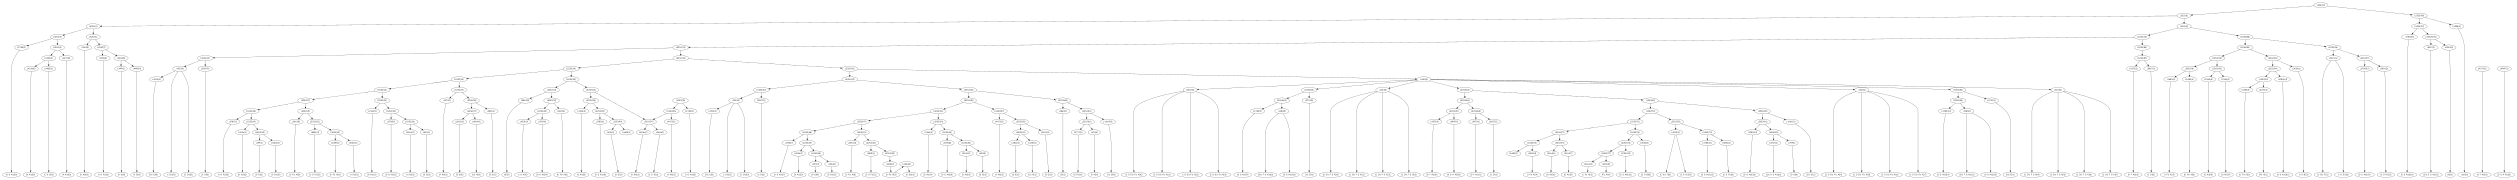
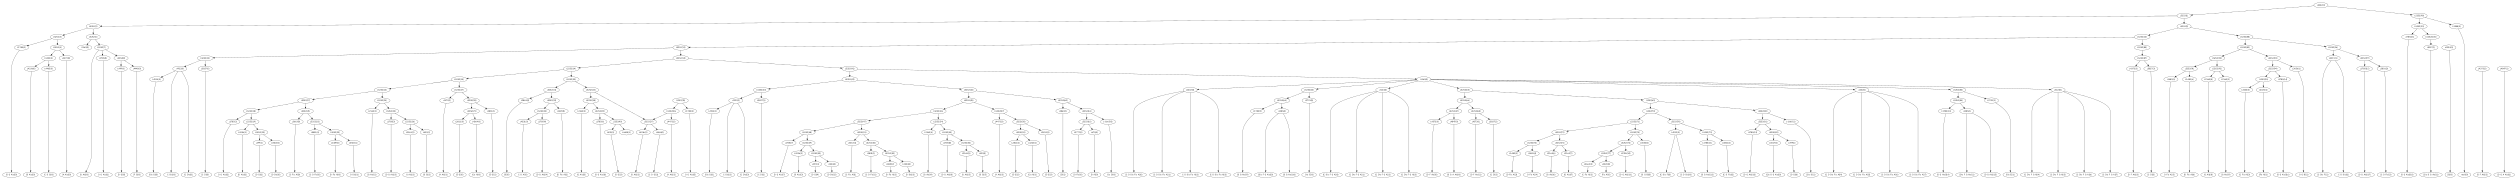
(2439, 42) -> none
(85, 110) -> (92, 110)
(898, 170) -> (898, 158)
none -> (1512, 175)
